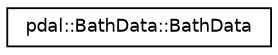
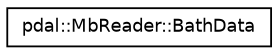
(139, 27) -> (139, 27)
